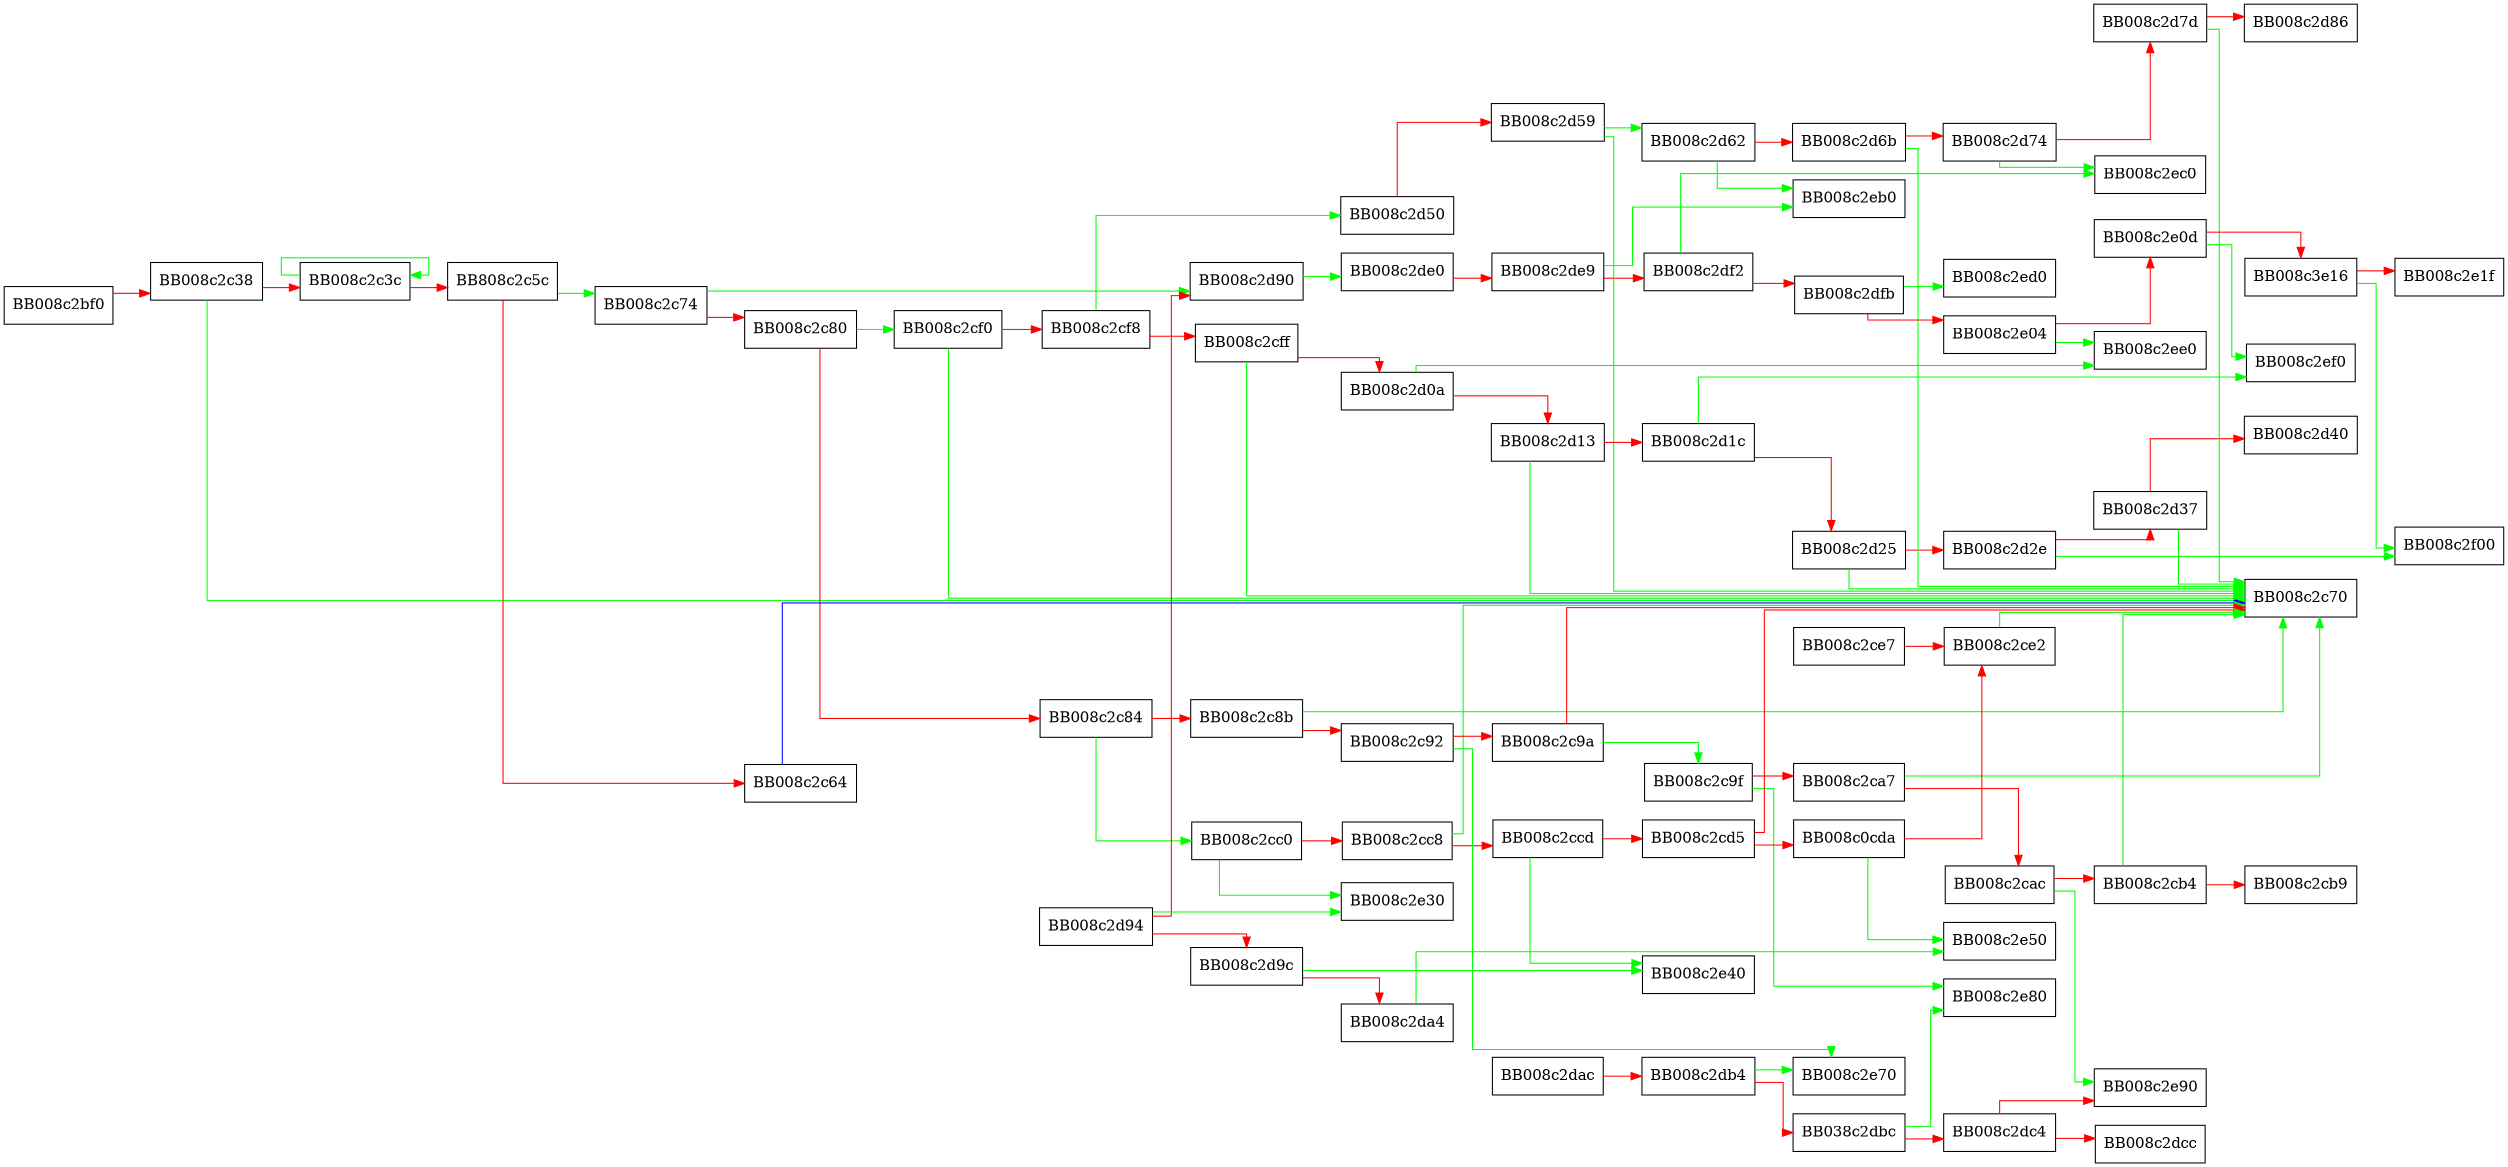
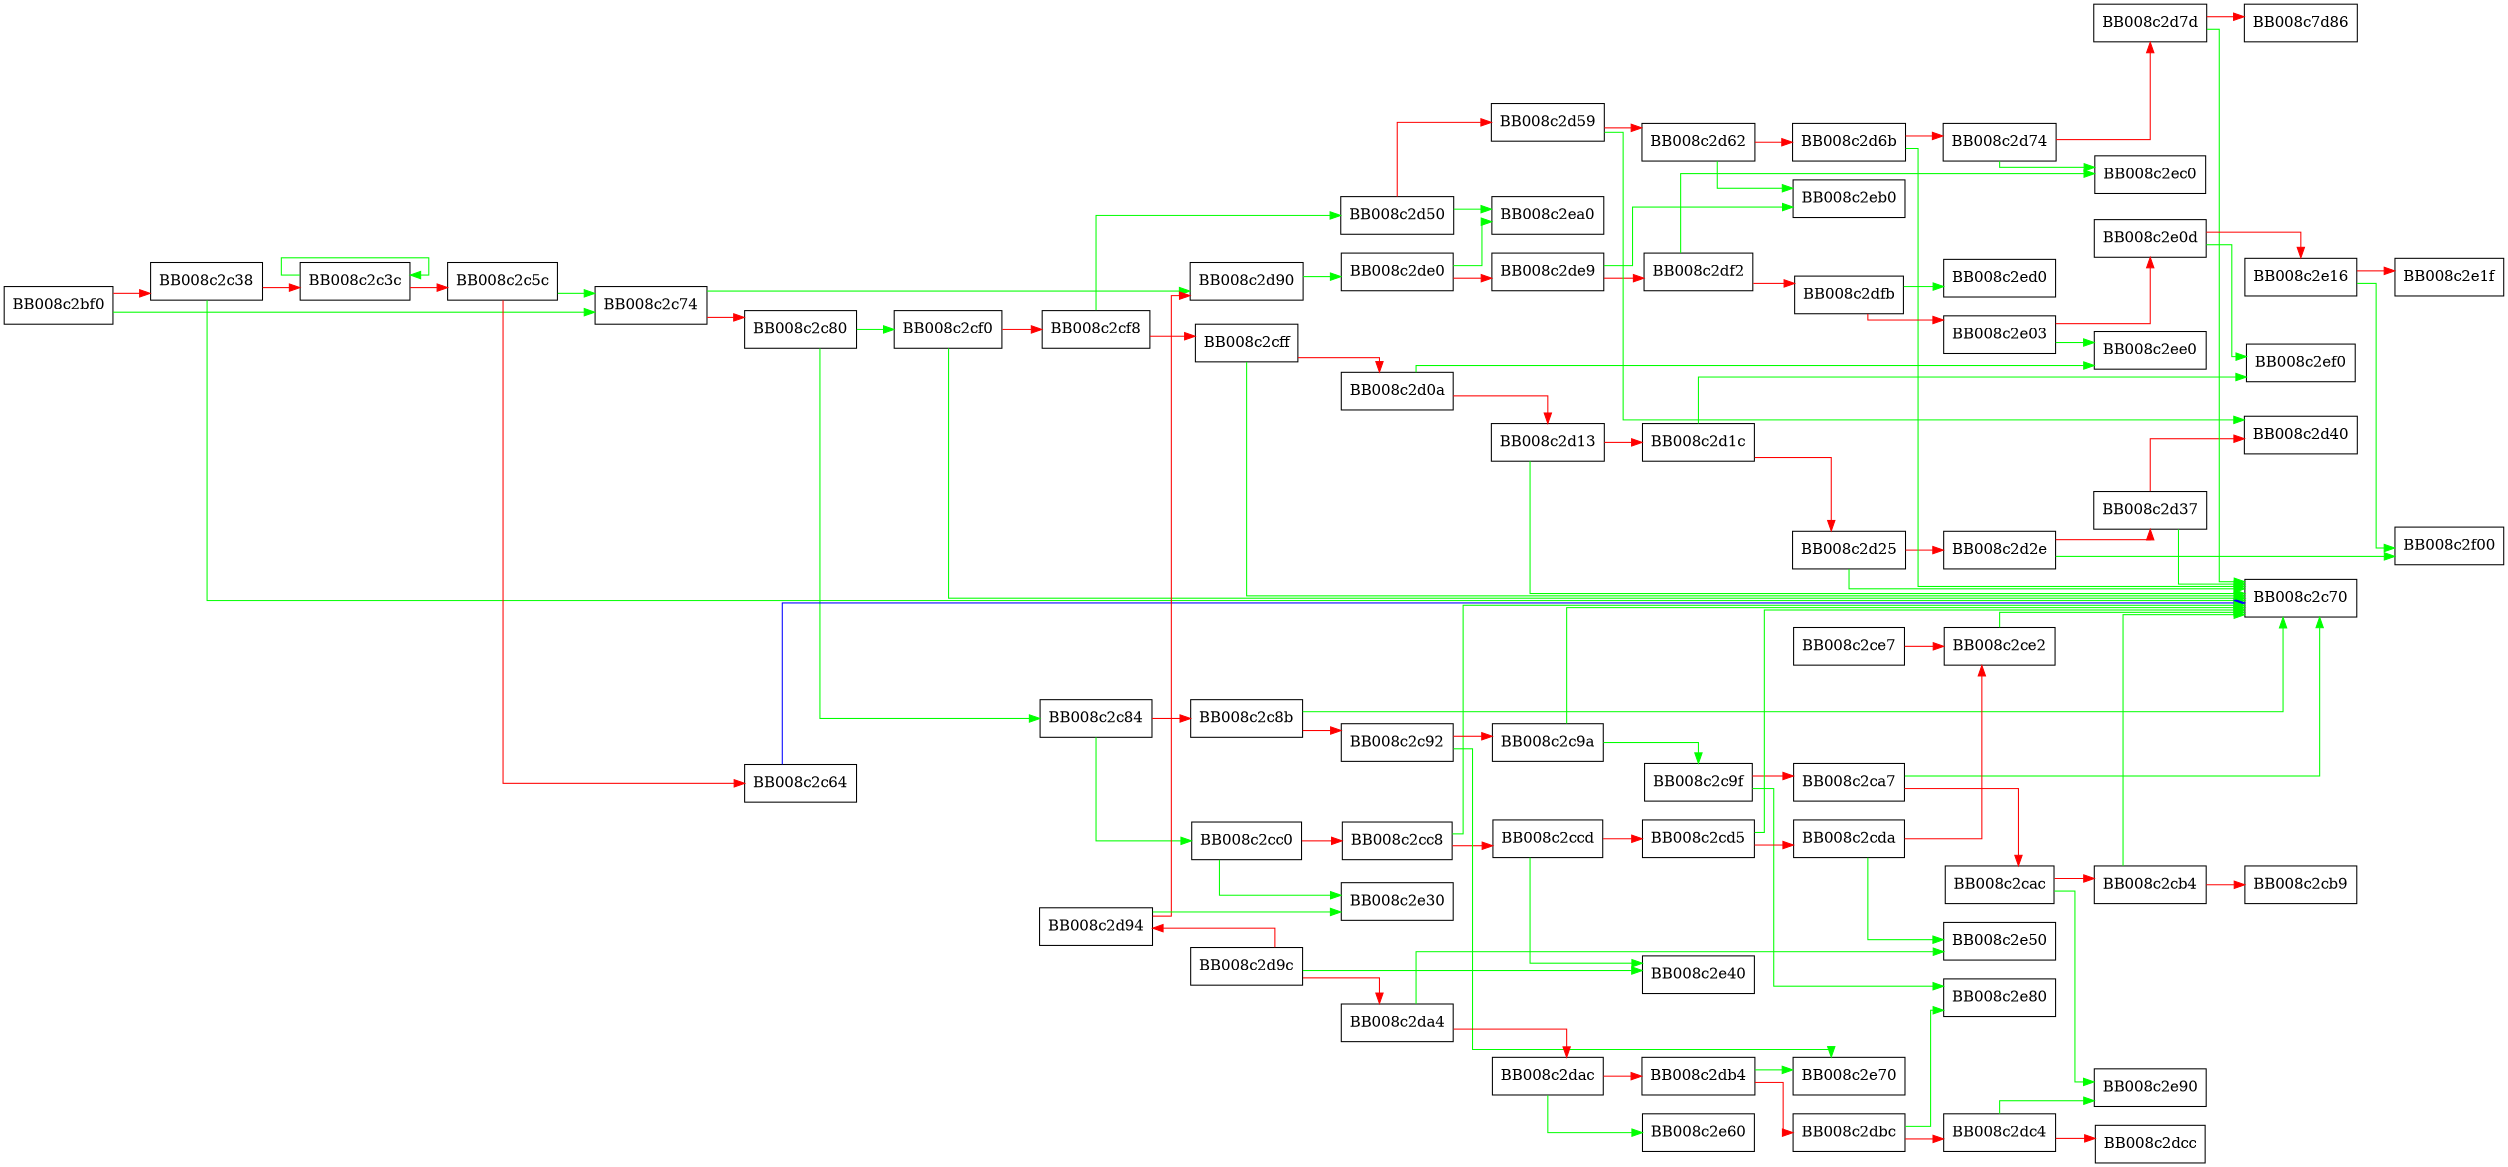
(2301, 23) -> (2301, 23)
(1618, 128) -> (1618, 128)
none -> (1548, 215)
(2301, 277) -> (2301, 277)
(503, 281) -> (503, 281)
none -> (349, 312)
(2000, 335) -> (2000, 335)
(1614, 561) -> (1775, 420)
(1843, 608) -> (1843, 608)
(1764, 614) -> (1764, 614)
(820, 638) -> (820, 638)
(1849, 839) -> (1849, 839)
(1201, 934) -> (1229, 928)
none -> (1519, 1029)
(2035, 1101) -> (2035, 1101)
none -> (1698, 1133)
(1849, 1133) -> (1849, 1133)
